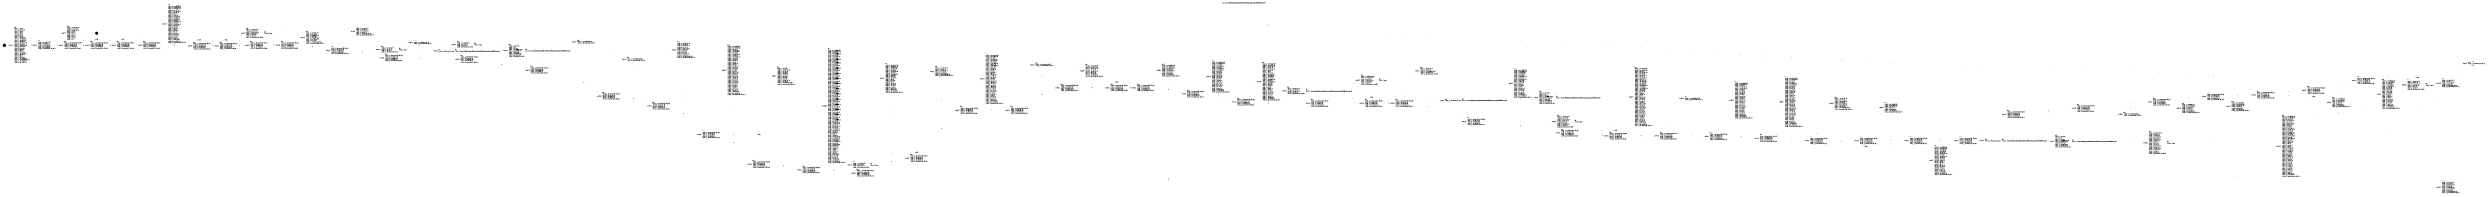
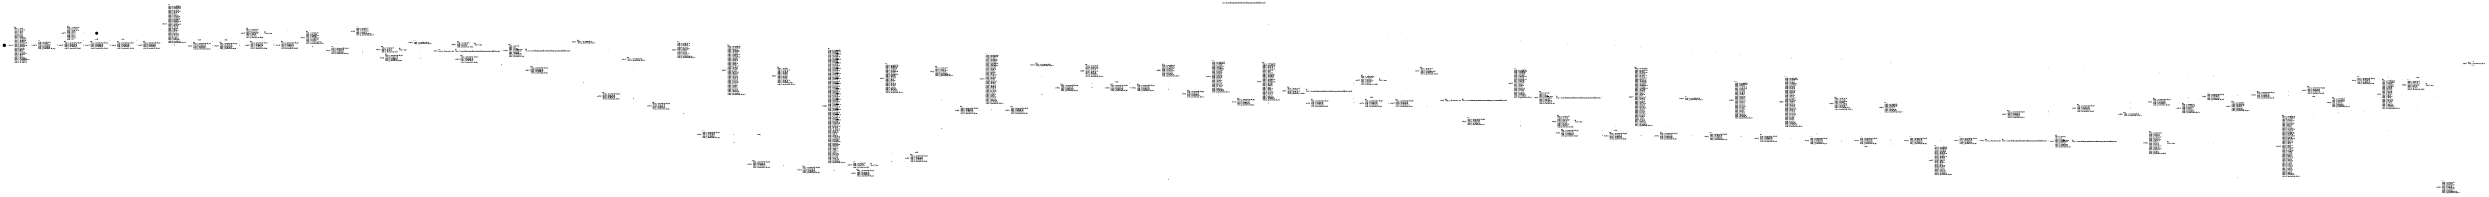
(2448, 83) -> none
